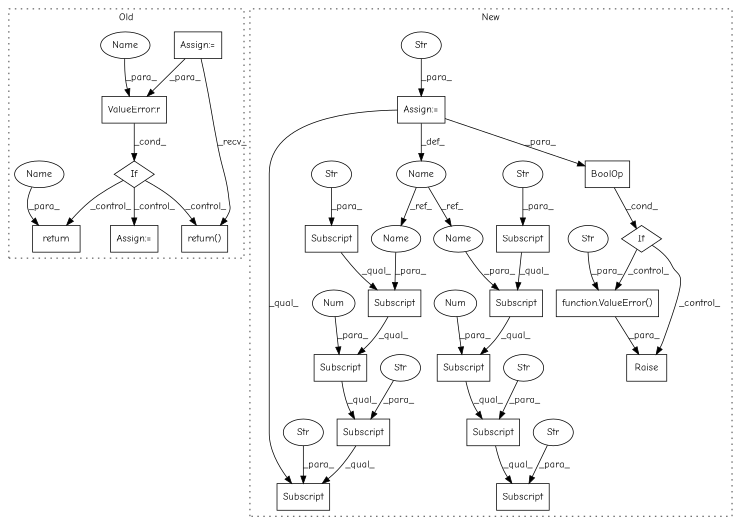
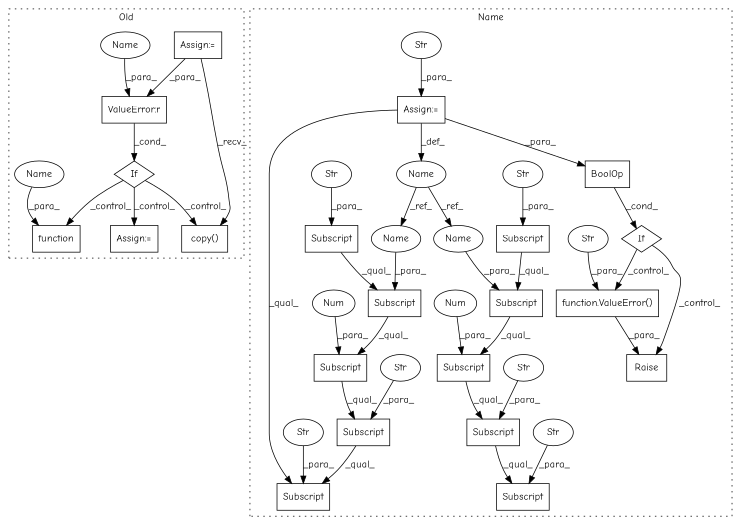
(491, 17) -> (491, 17)
(56, 239) -> (56, 239)
(205, 239) -> (205, 239)
